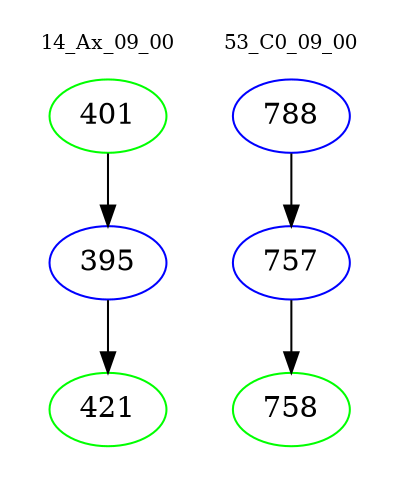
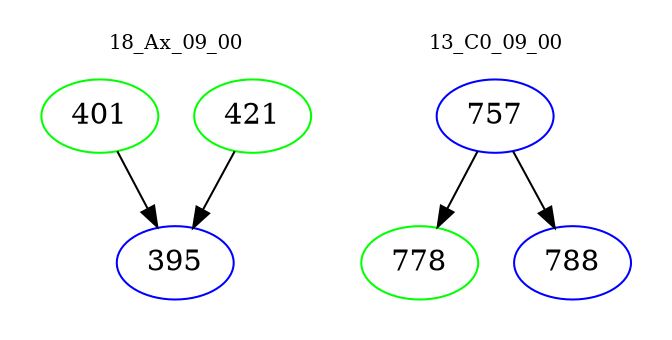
(108, 44) -> (176, 44)
(291, 44) -> (496, 44)
(291, 179) -> (529, 180)
(108, 326) -> (219, 180)
(291, 410) -> (420, 263)
